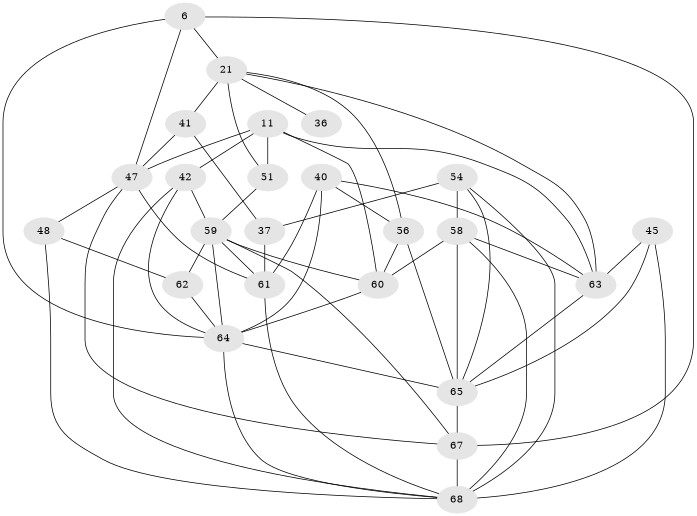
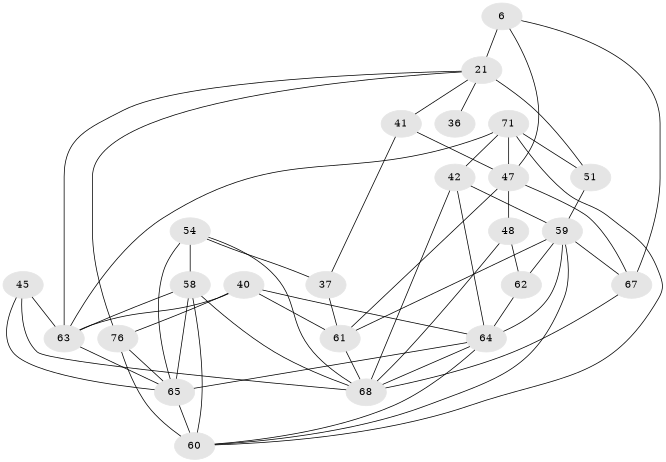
(268, 124) -> (509, 124)
(3, 197) -> none
(403, 231) -> (118, 339)
(457, 419) -> (185, 419)
